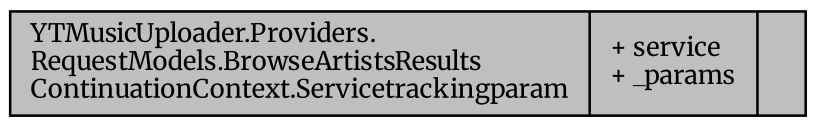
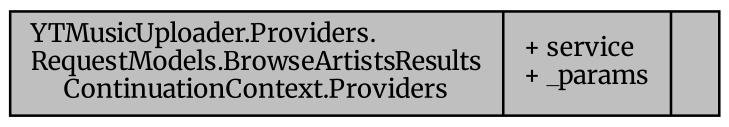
(300, 90) -> (257, 90)
